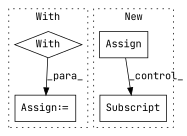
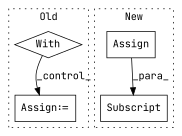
(48, 17) -> (49, 17)
(65, 76) -> (64, 76)
(156, 76) -> (151, 76)
